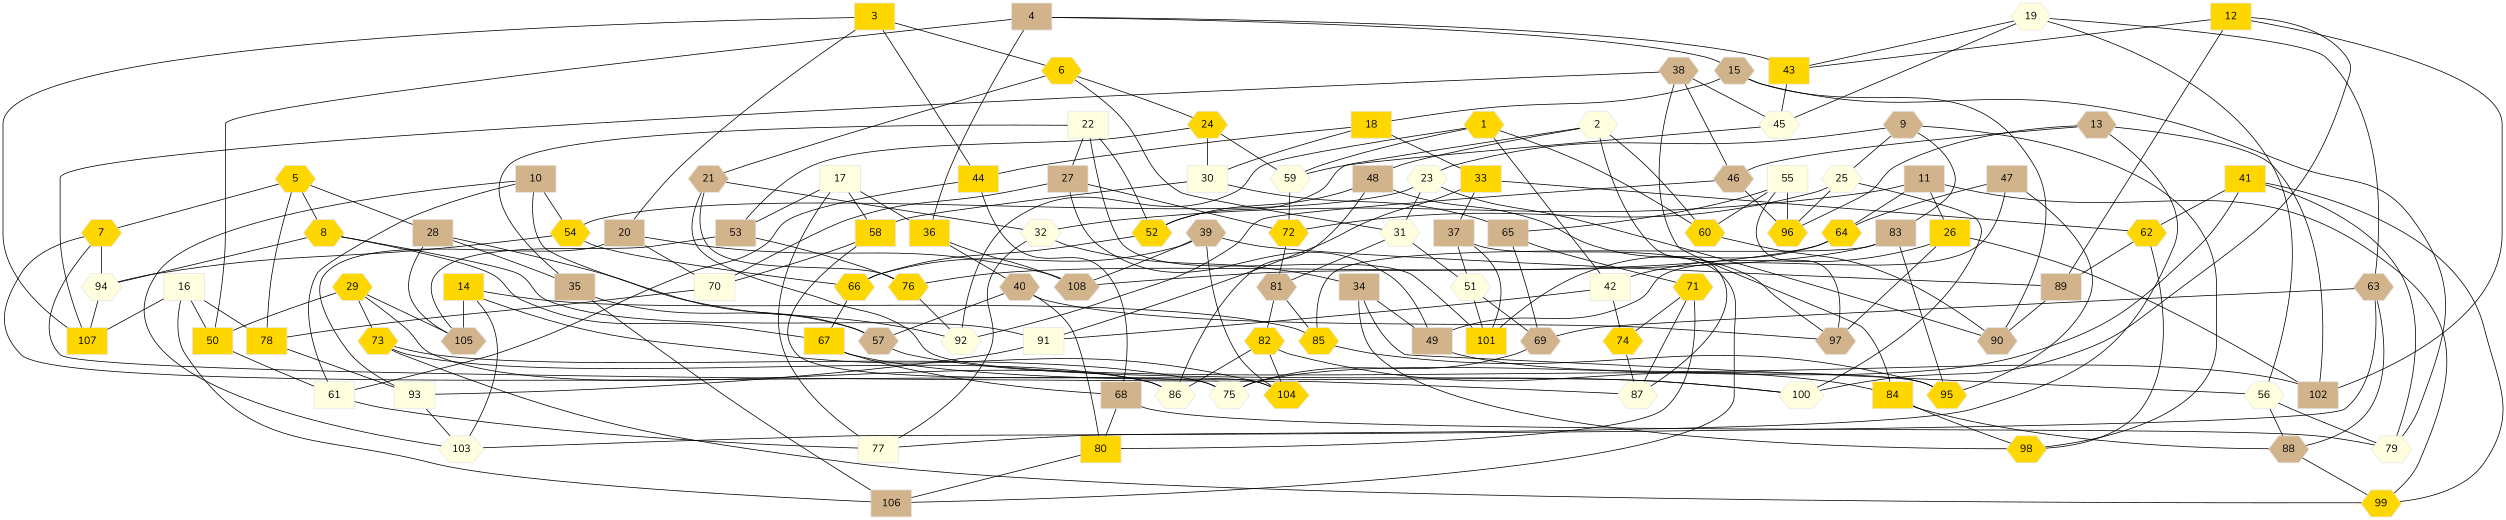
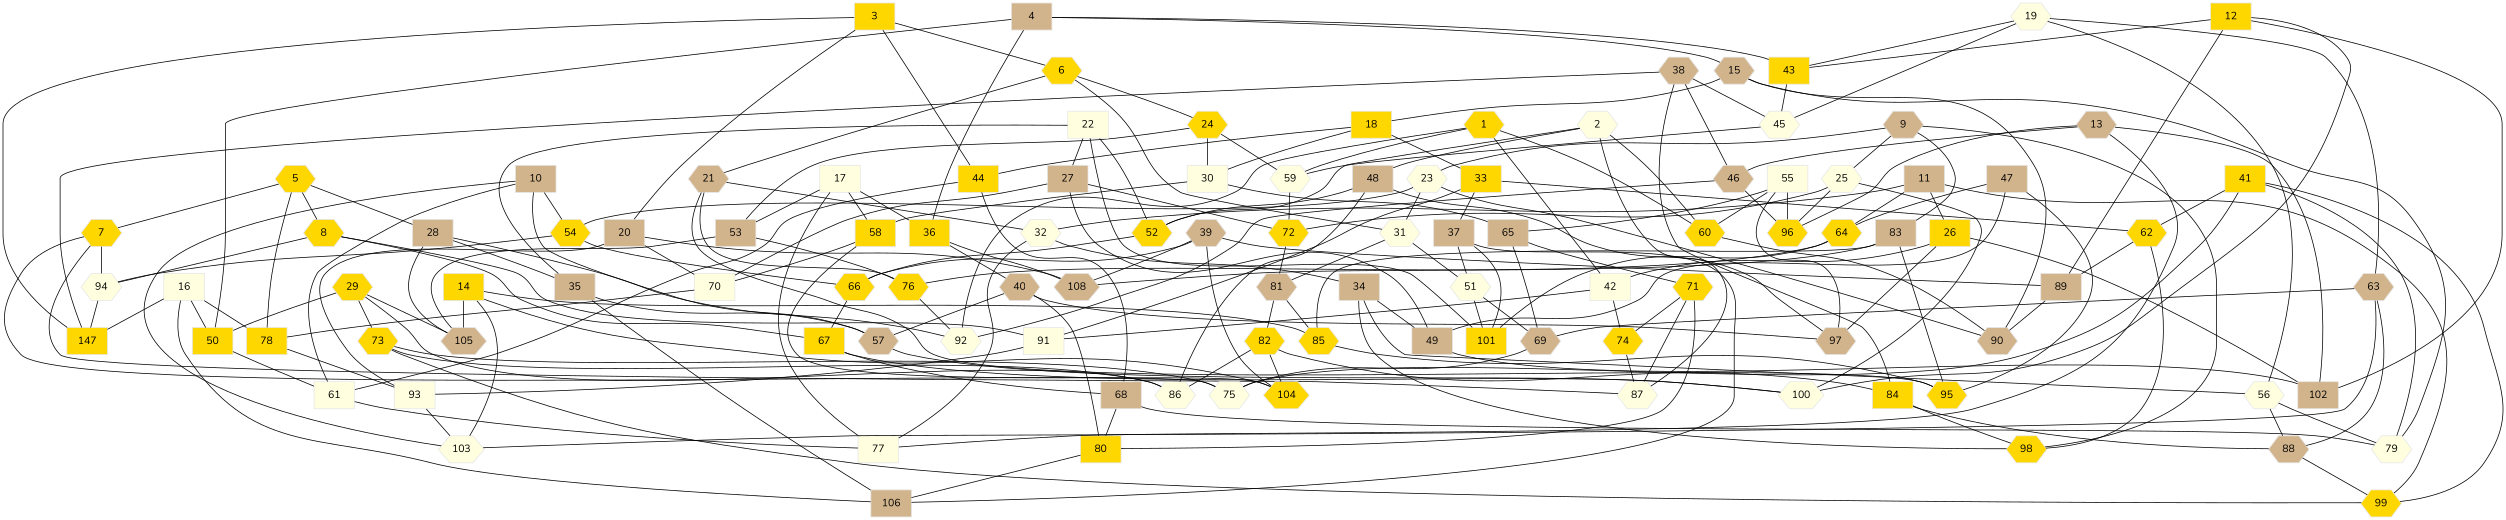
(87, 341) -> (87, 341)
